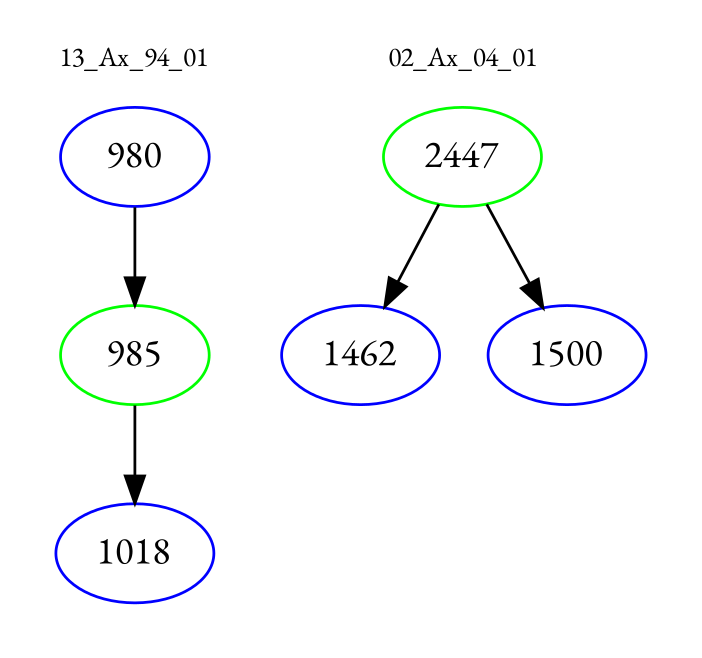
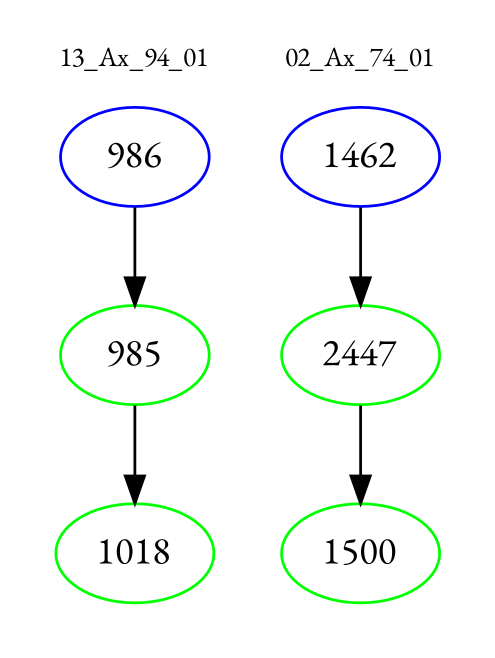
(464, 59) -> (361, 59)
(135, 157) -> (135, 157)
(418, 243) -> (361, 243)
(567, 355) -> (361, 553)
(135, 553) -> (135, 553)
